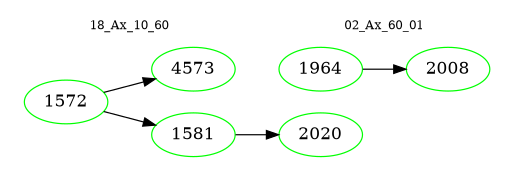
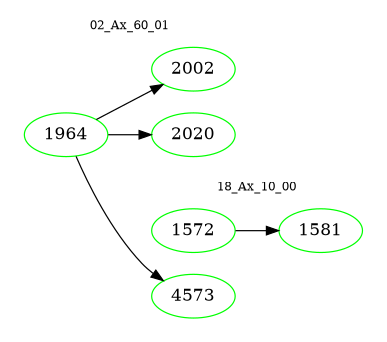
(130, 26) -> (257, 188)
(448, 69) -> (193, 69)
(124, 87) -> (109, 219)
(252, 135) -> (124, 135)
